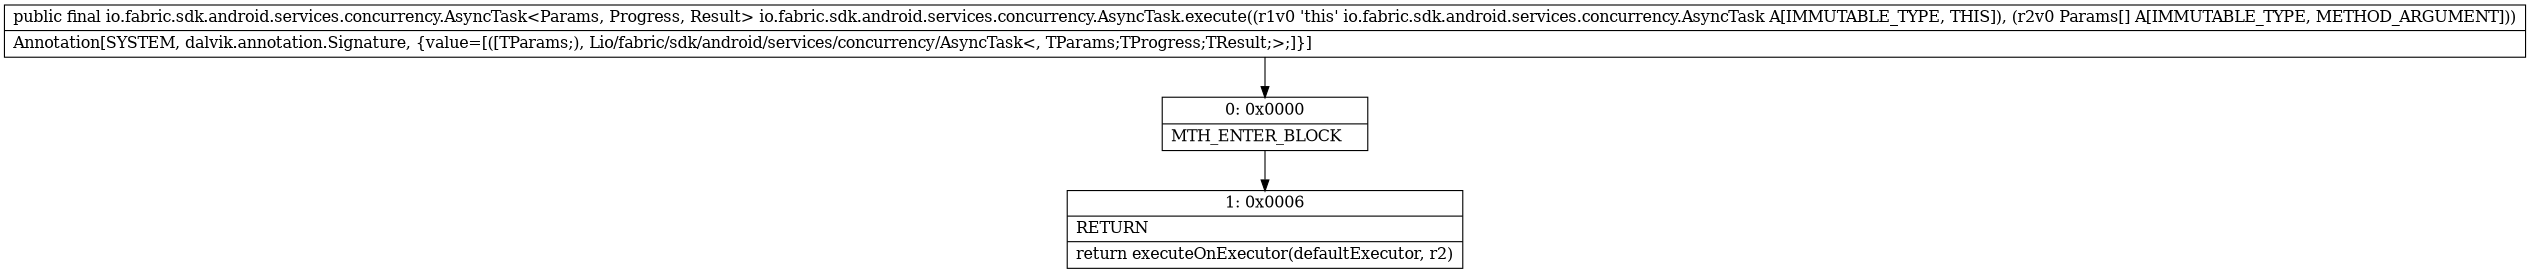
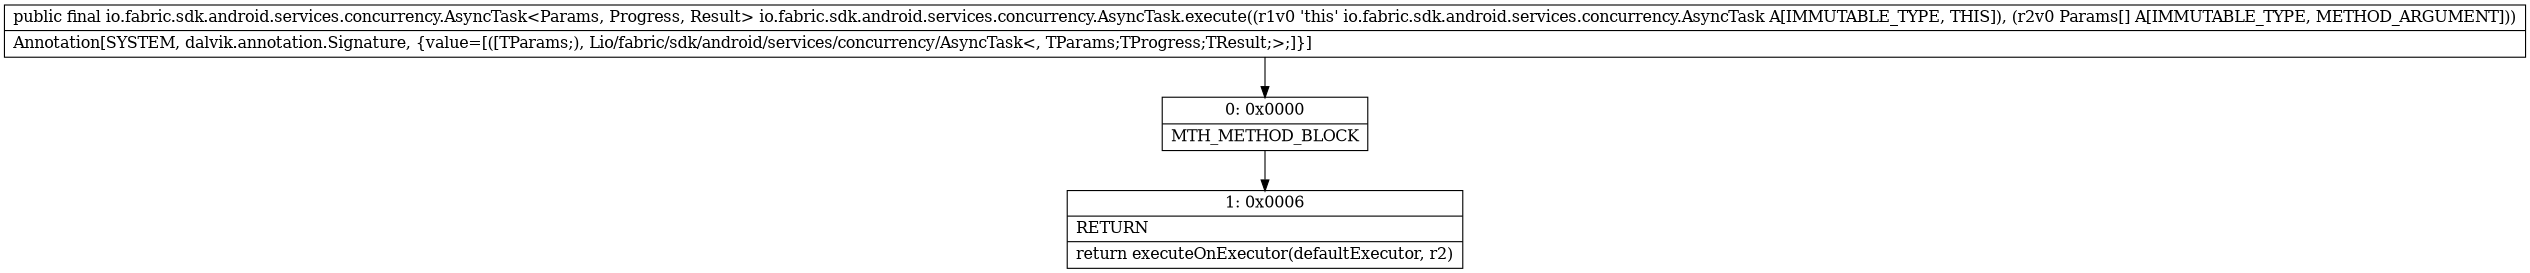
(1257, 137) -> (1265, 137)
